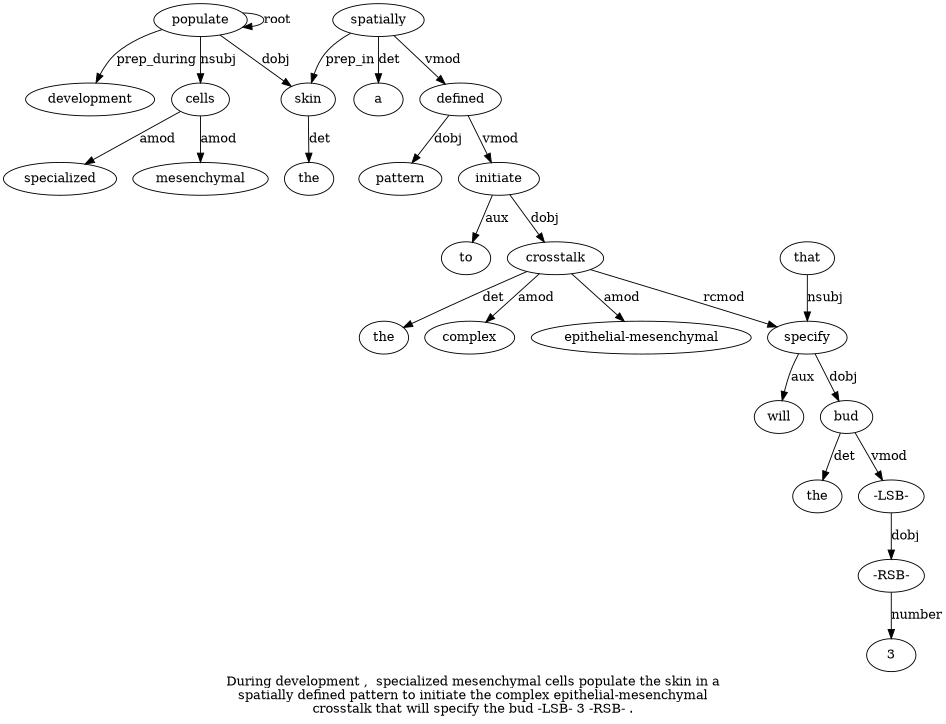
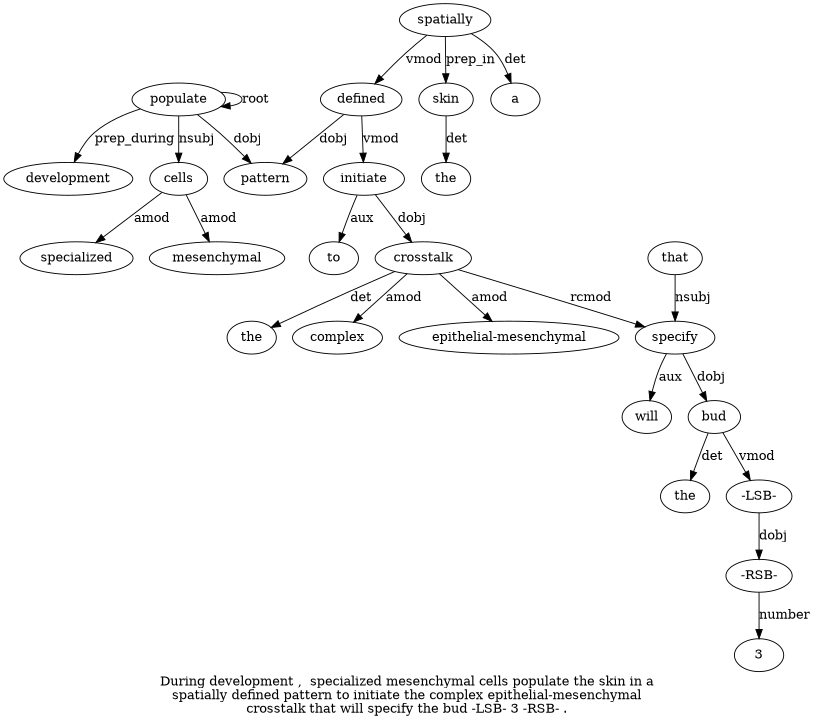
(252, 58) -> (222, 135)
